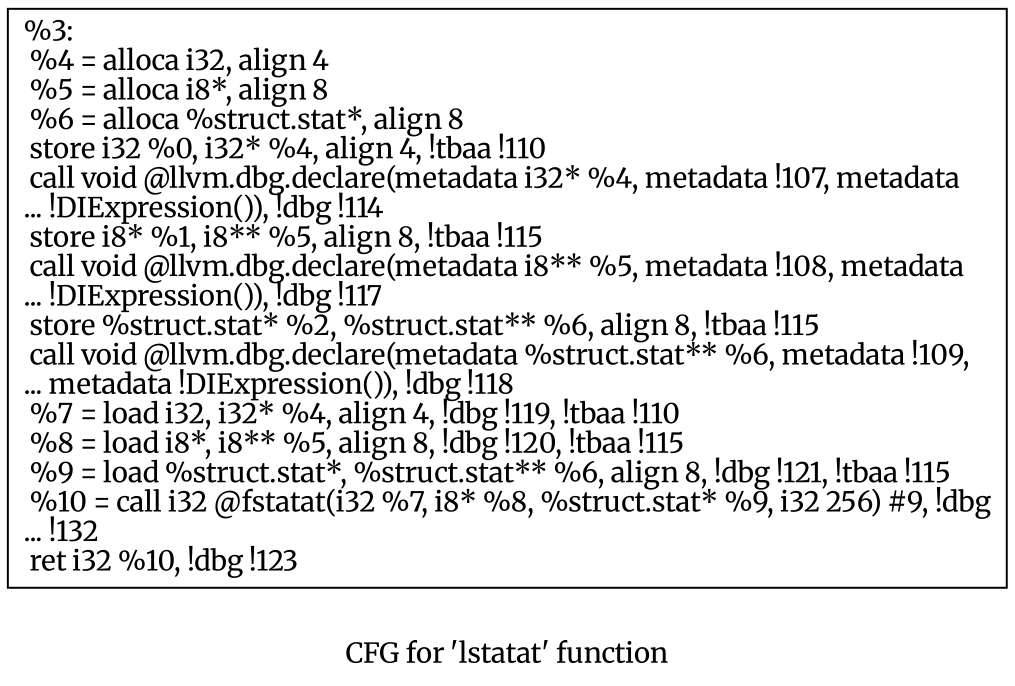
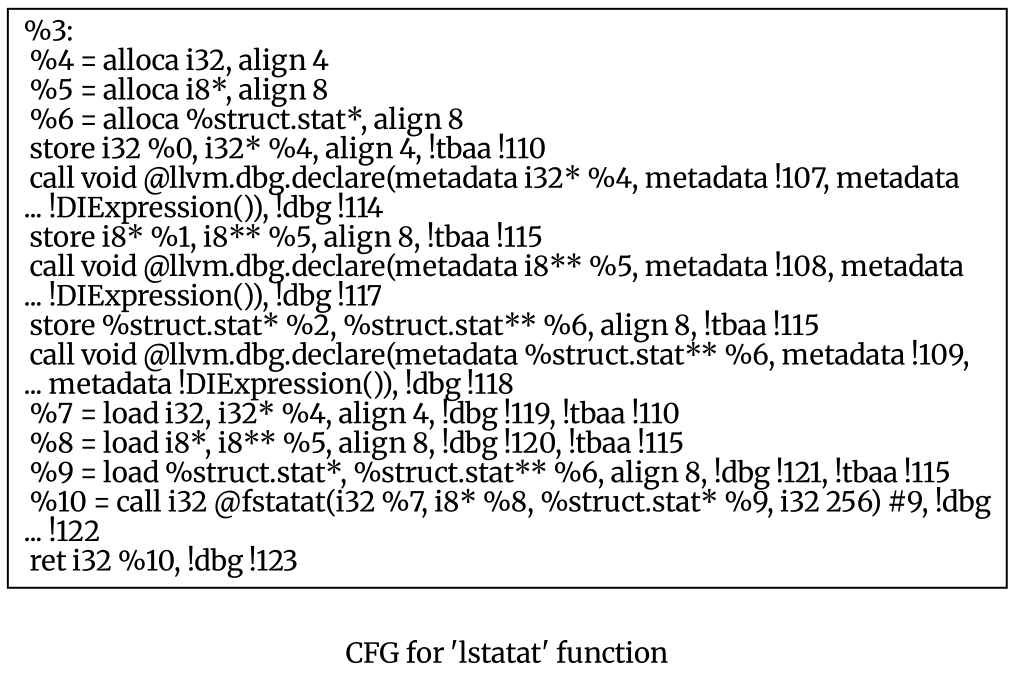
(62, 533) -> (63, 533)
